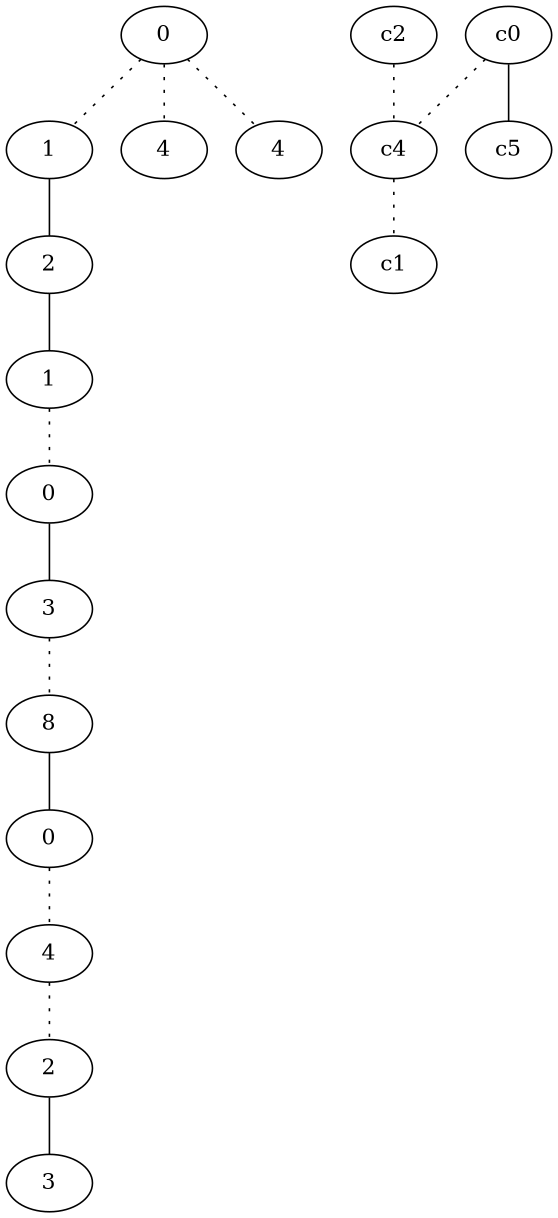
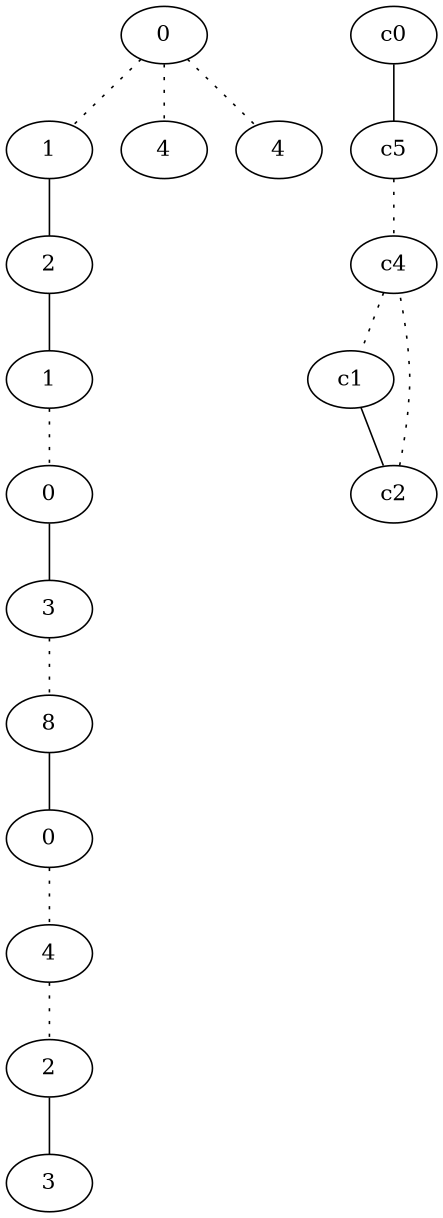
(451, 92) -> (394, 207)
none -> (372, 437)
